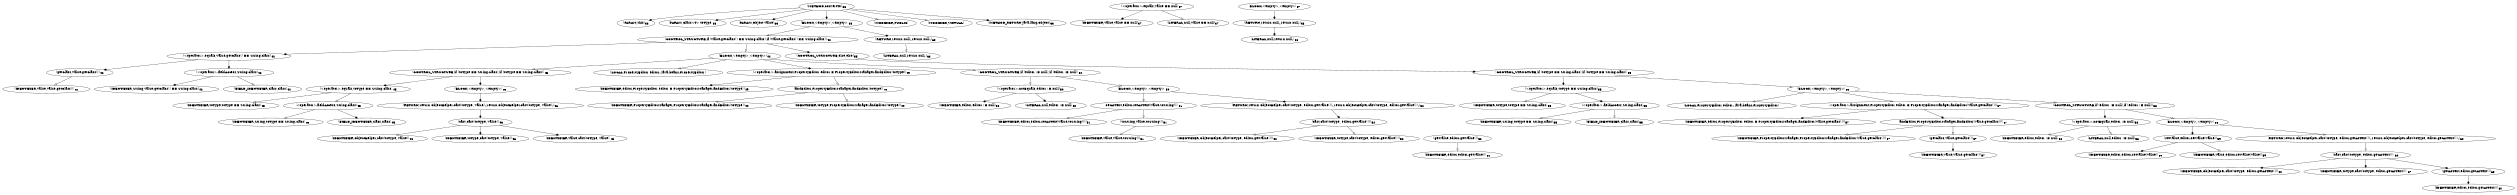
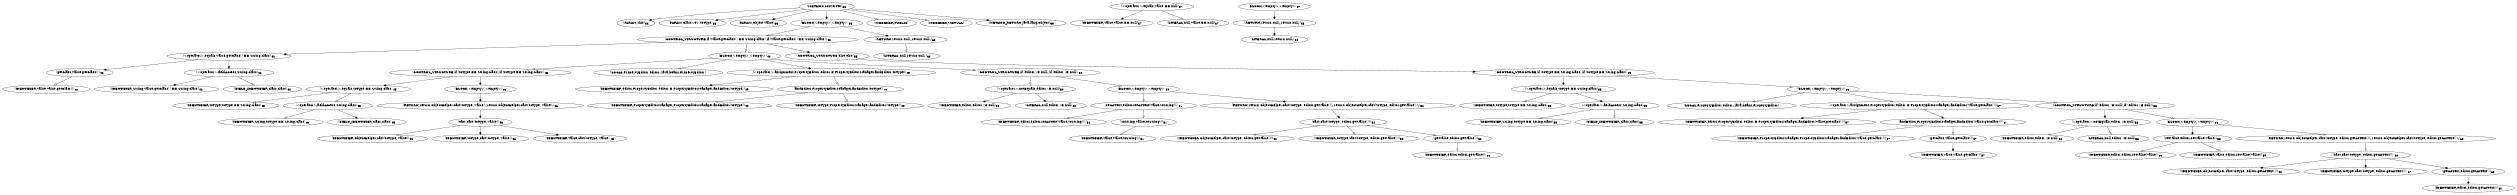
none -> (1400, 130)
(2219, 138) -> (2219, 138)
(2160, 147) -> (2160, 147)
